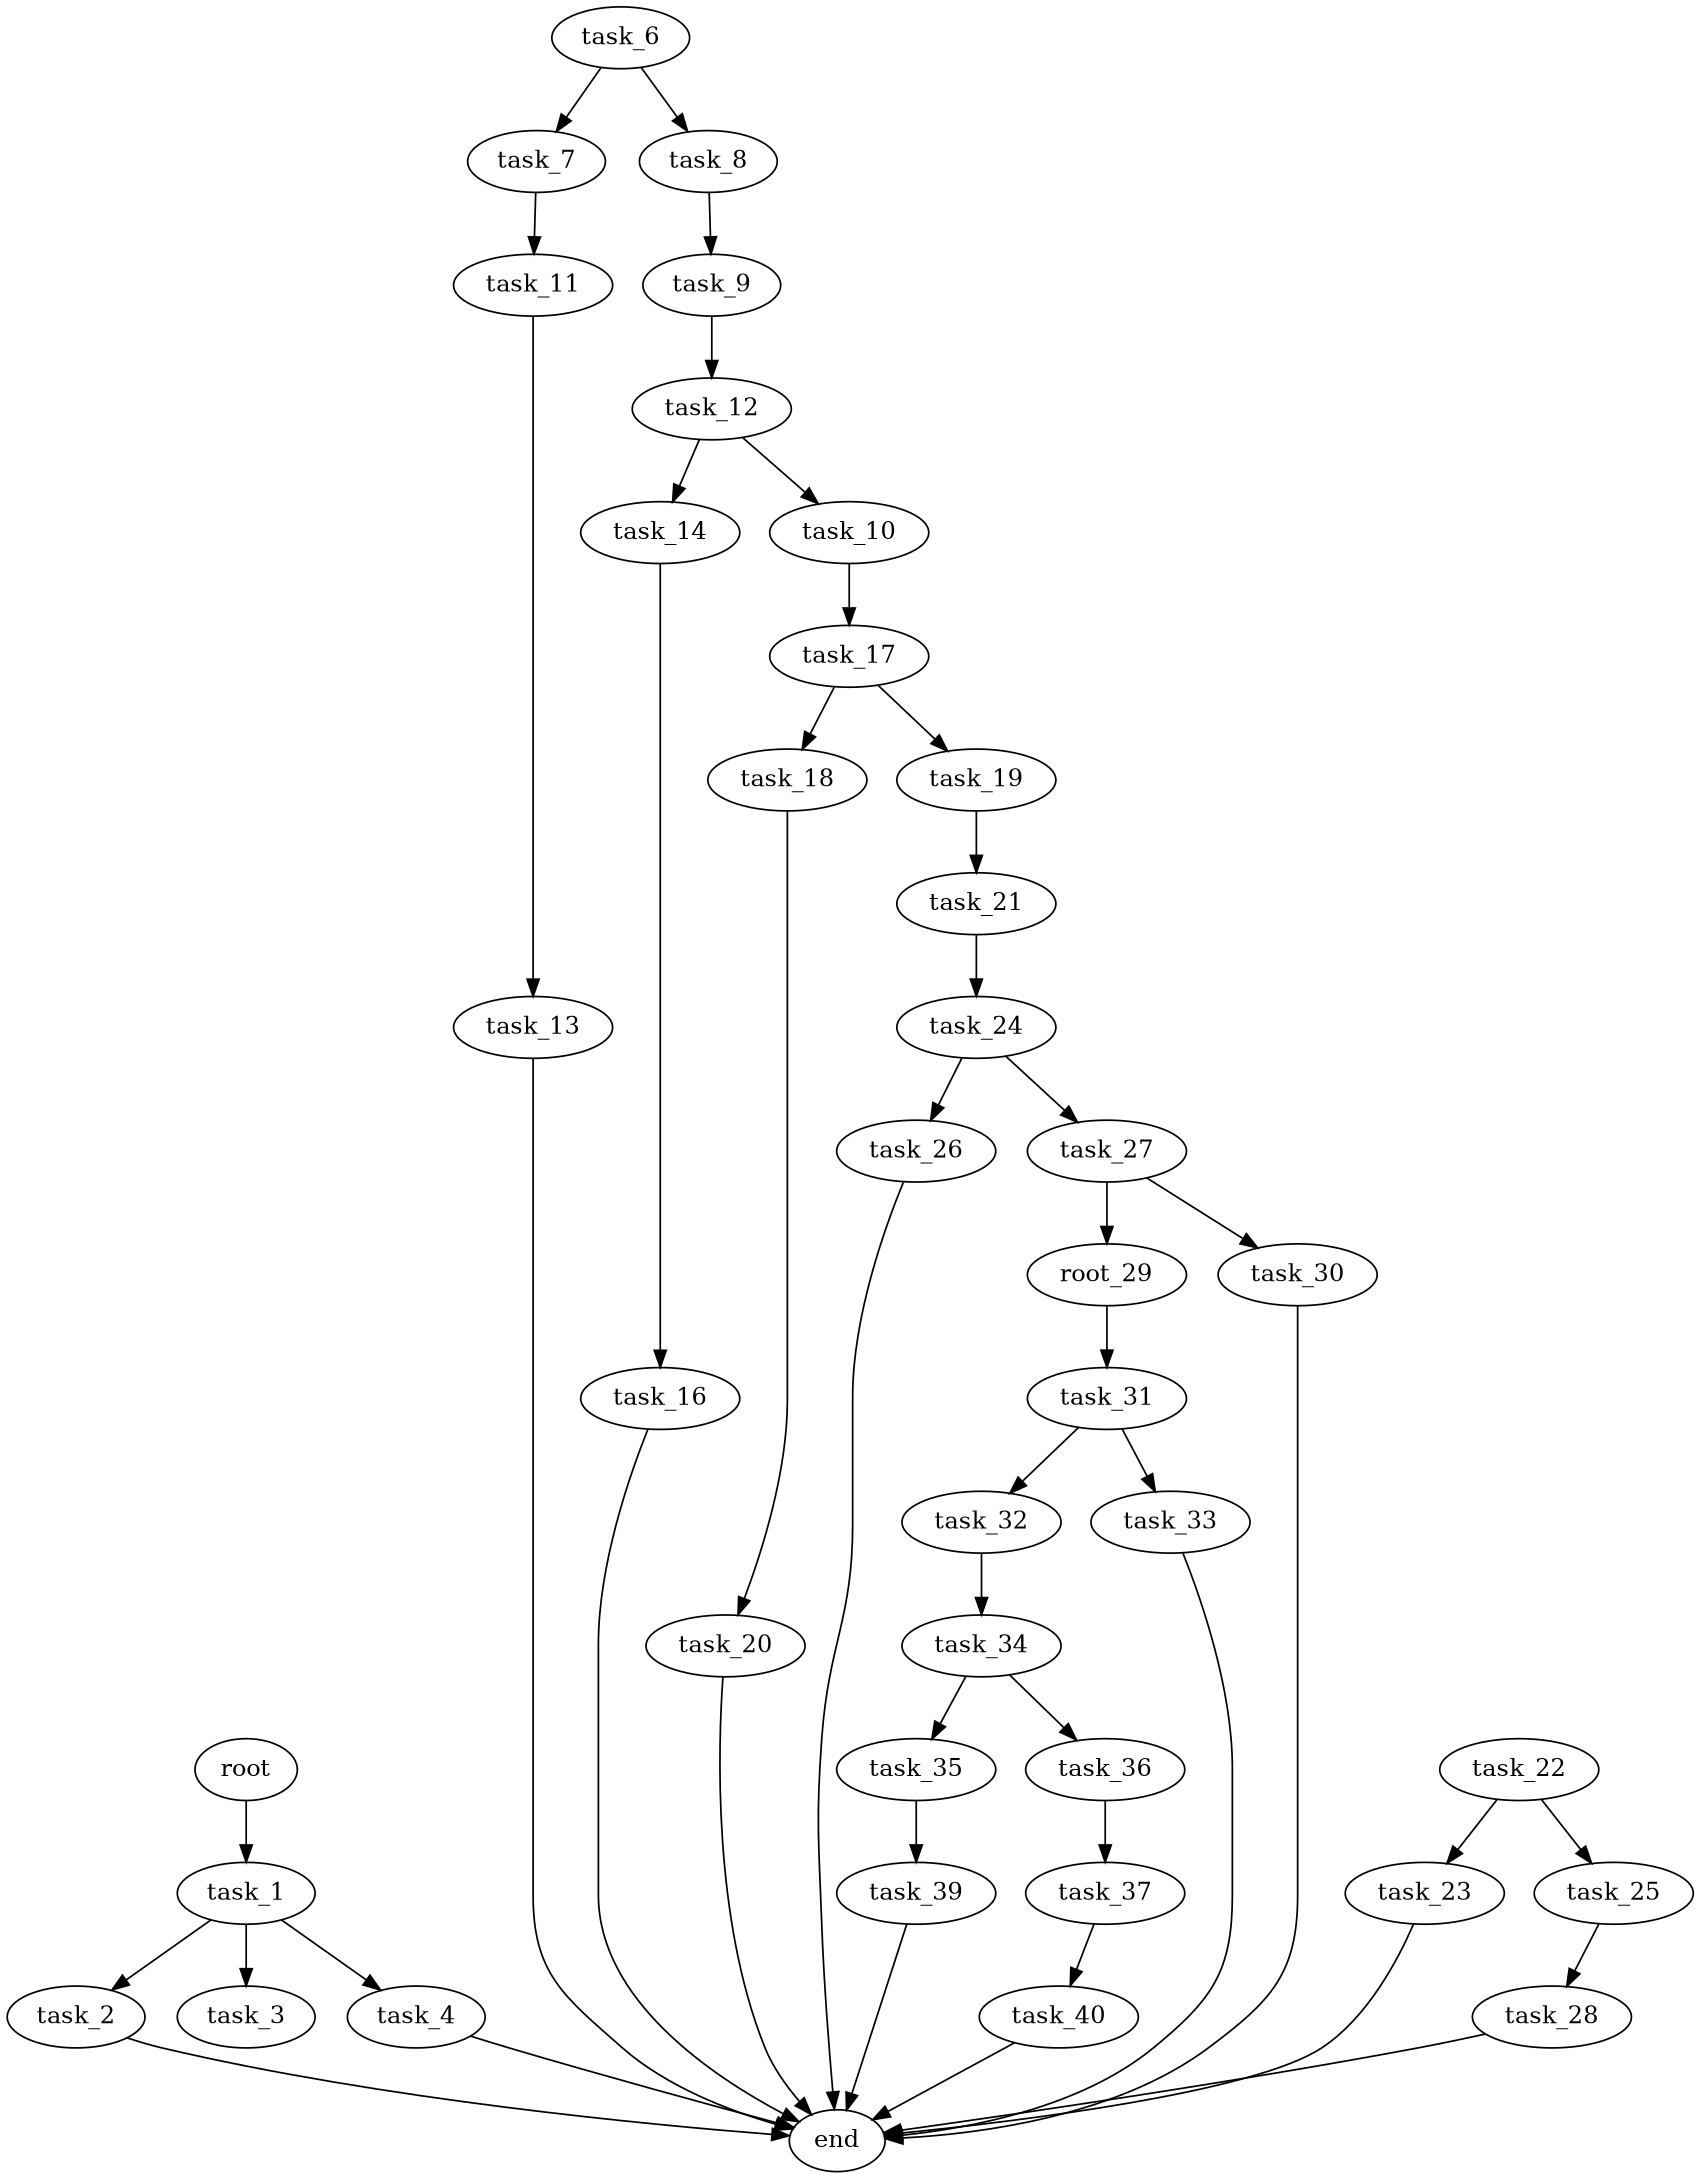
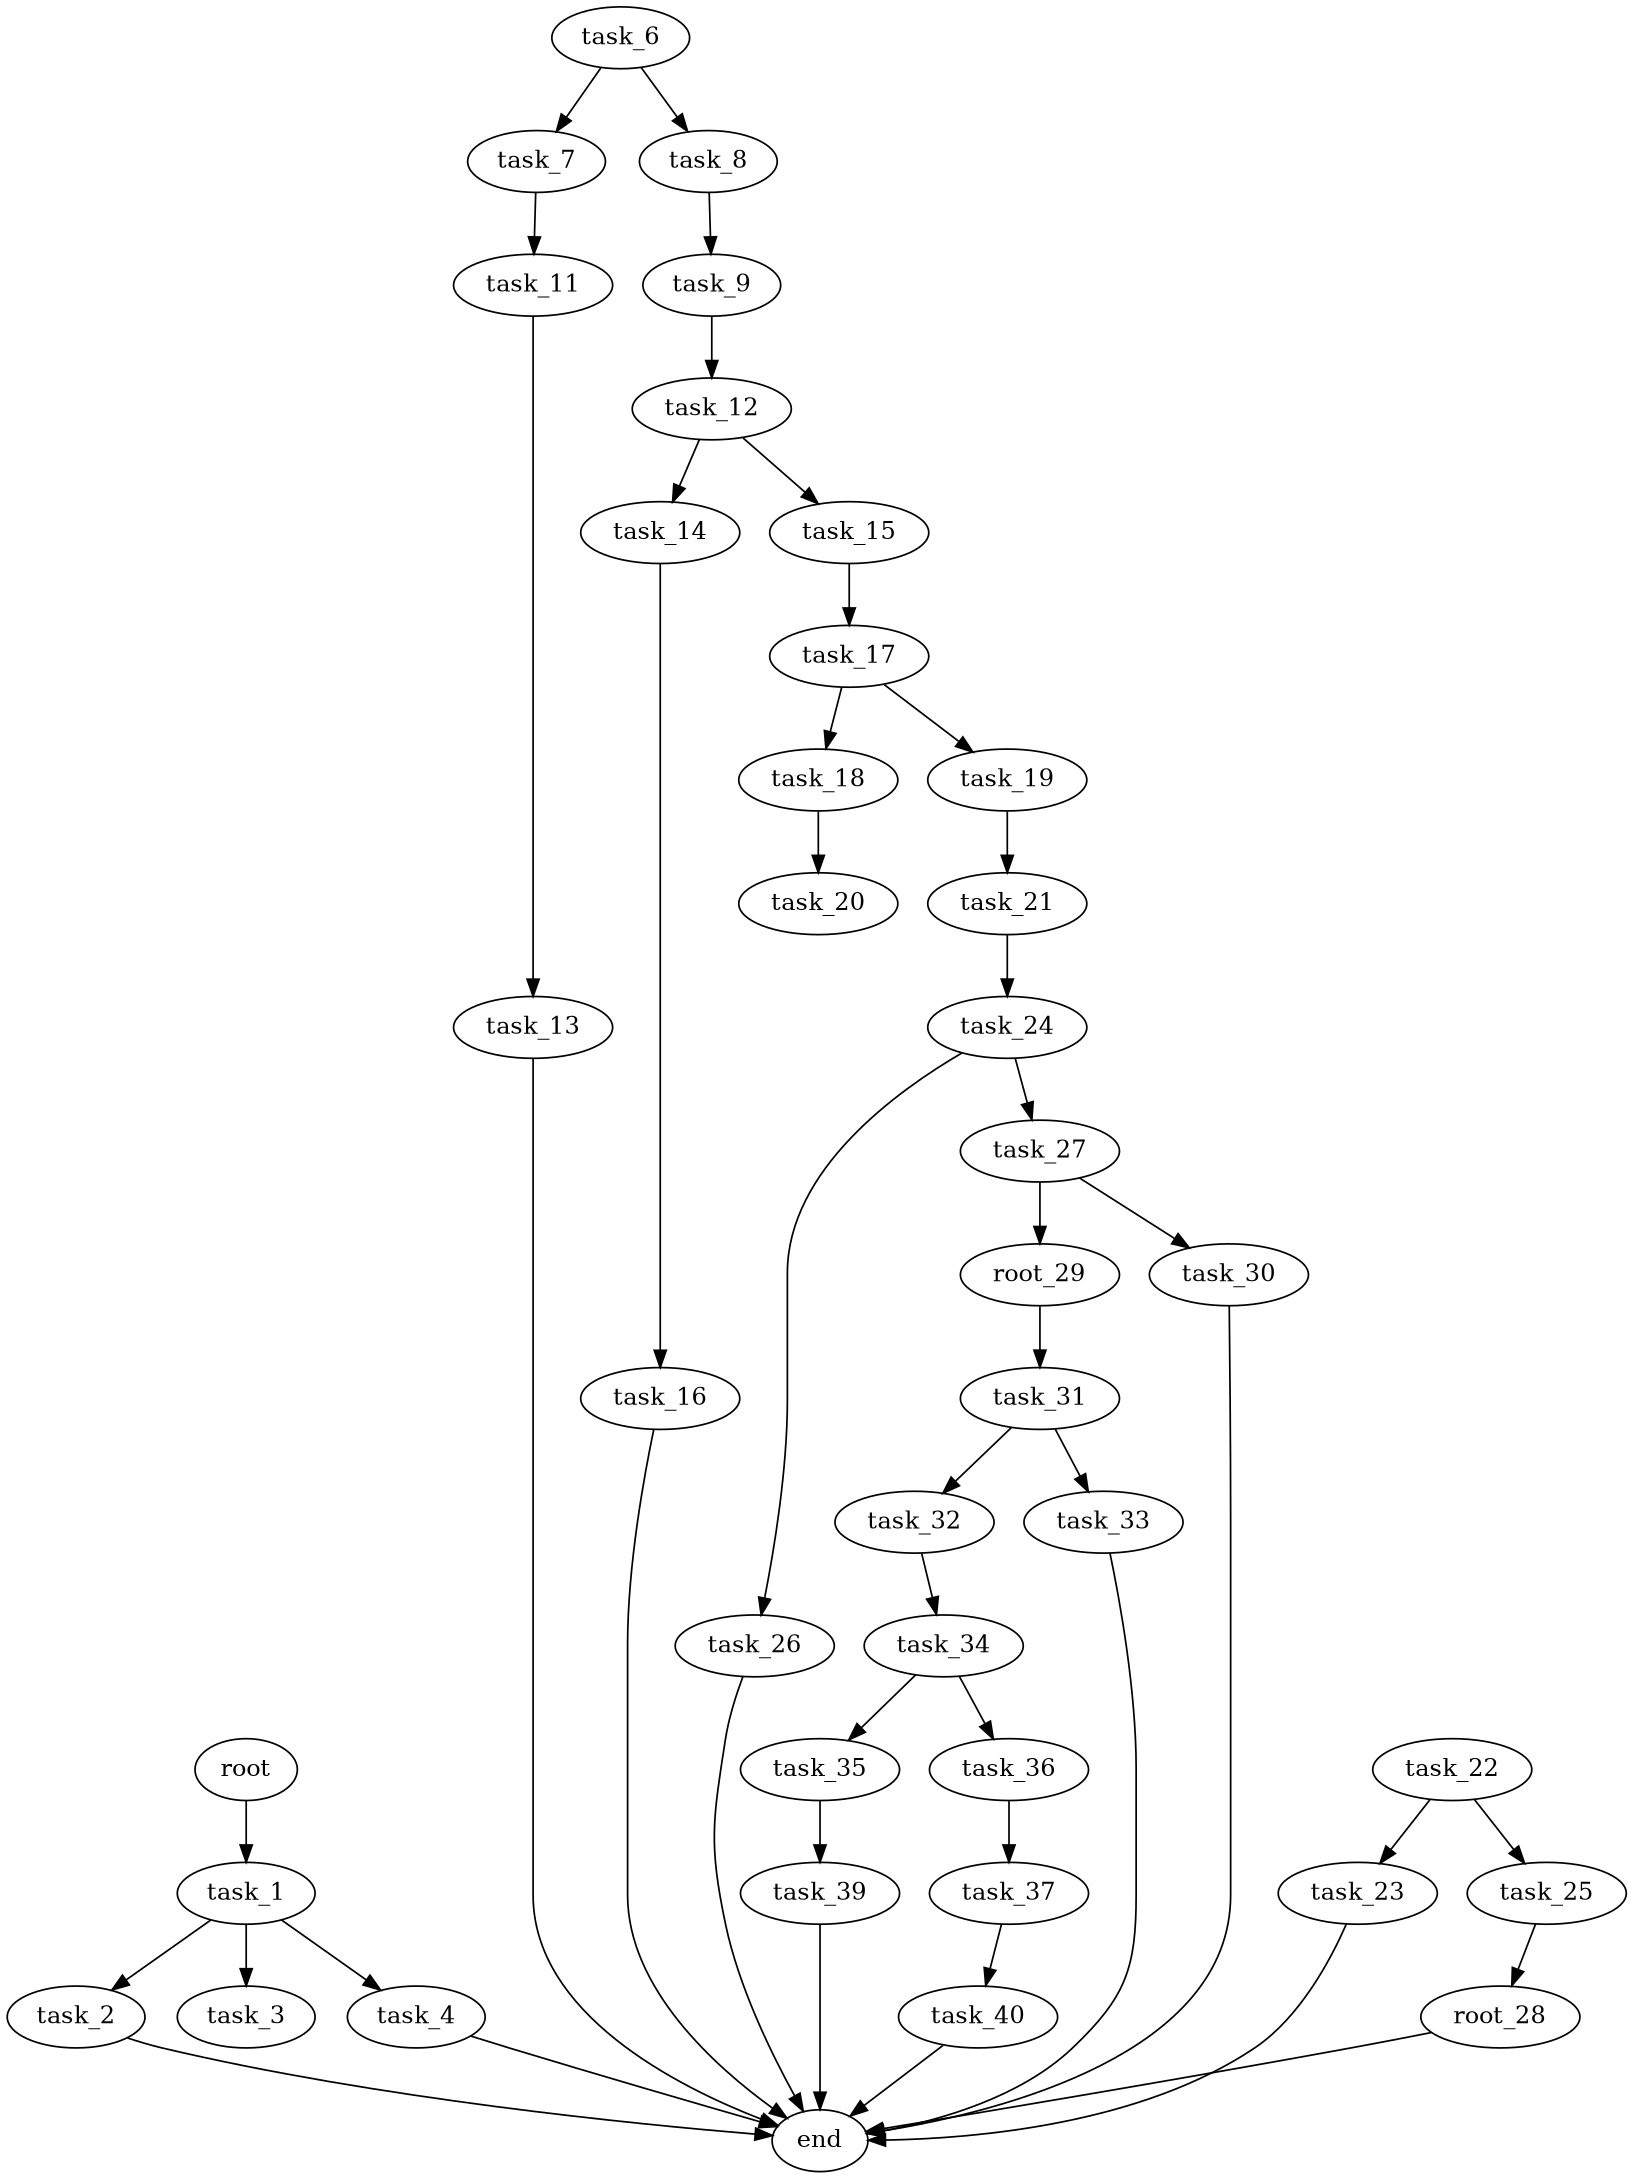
(849, 533) -> (849, 533)
(728, 1897) -> none
(1552, 2017) -> (1500, 2017)
